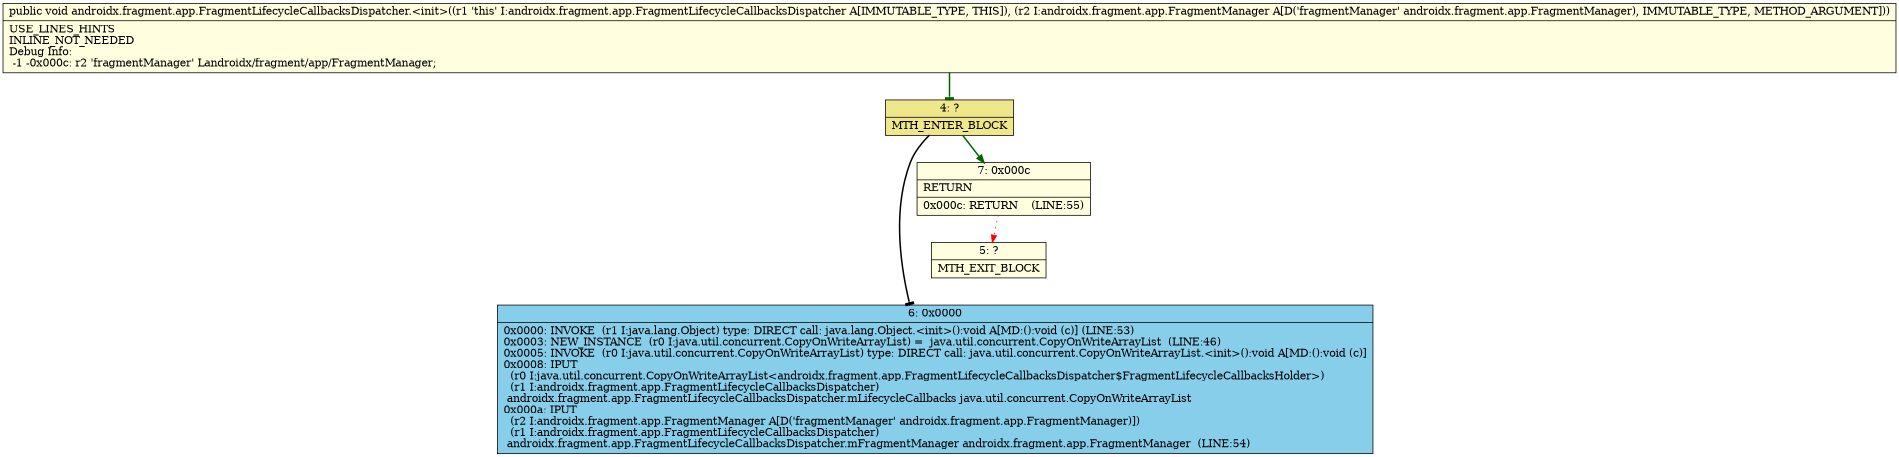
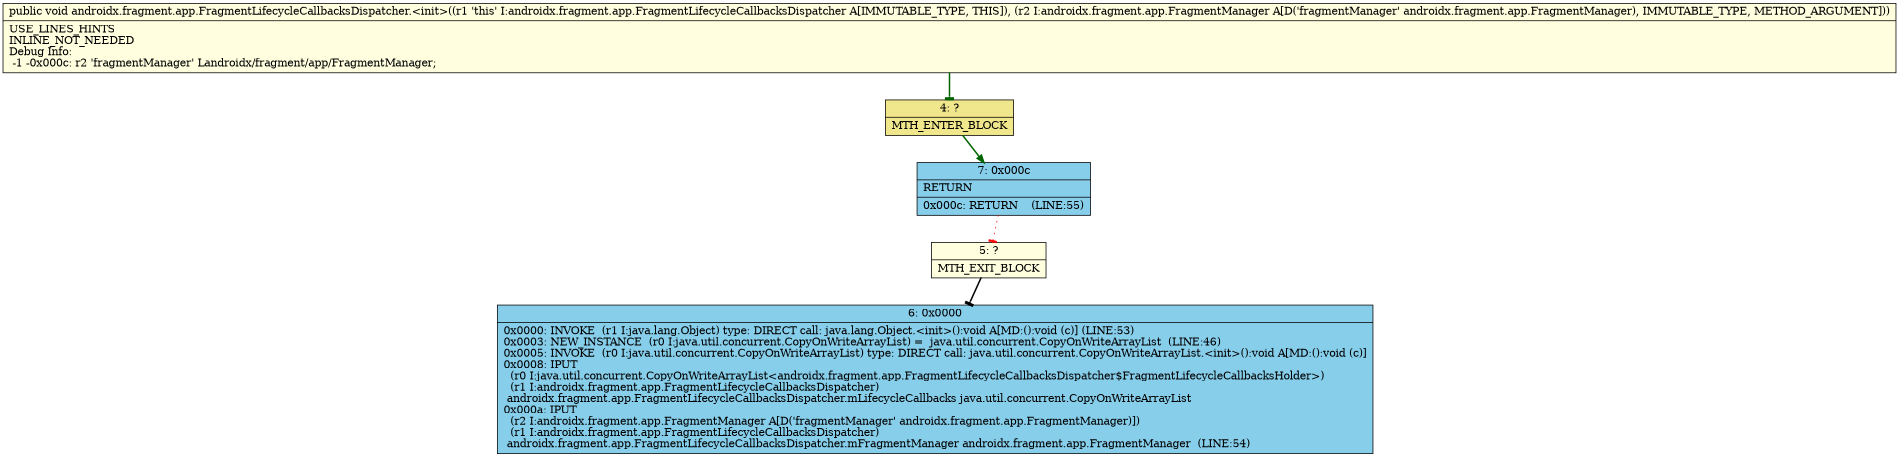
(1004, 189) -> (1004, 189)
(900, 215) -> (976, 290)
(996, 225) -> (996, 225)
